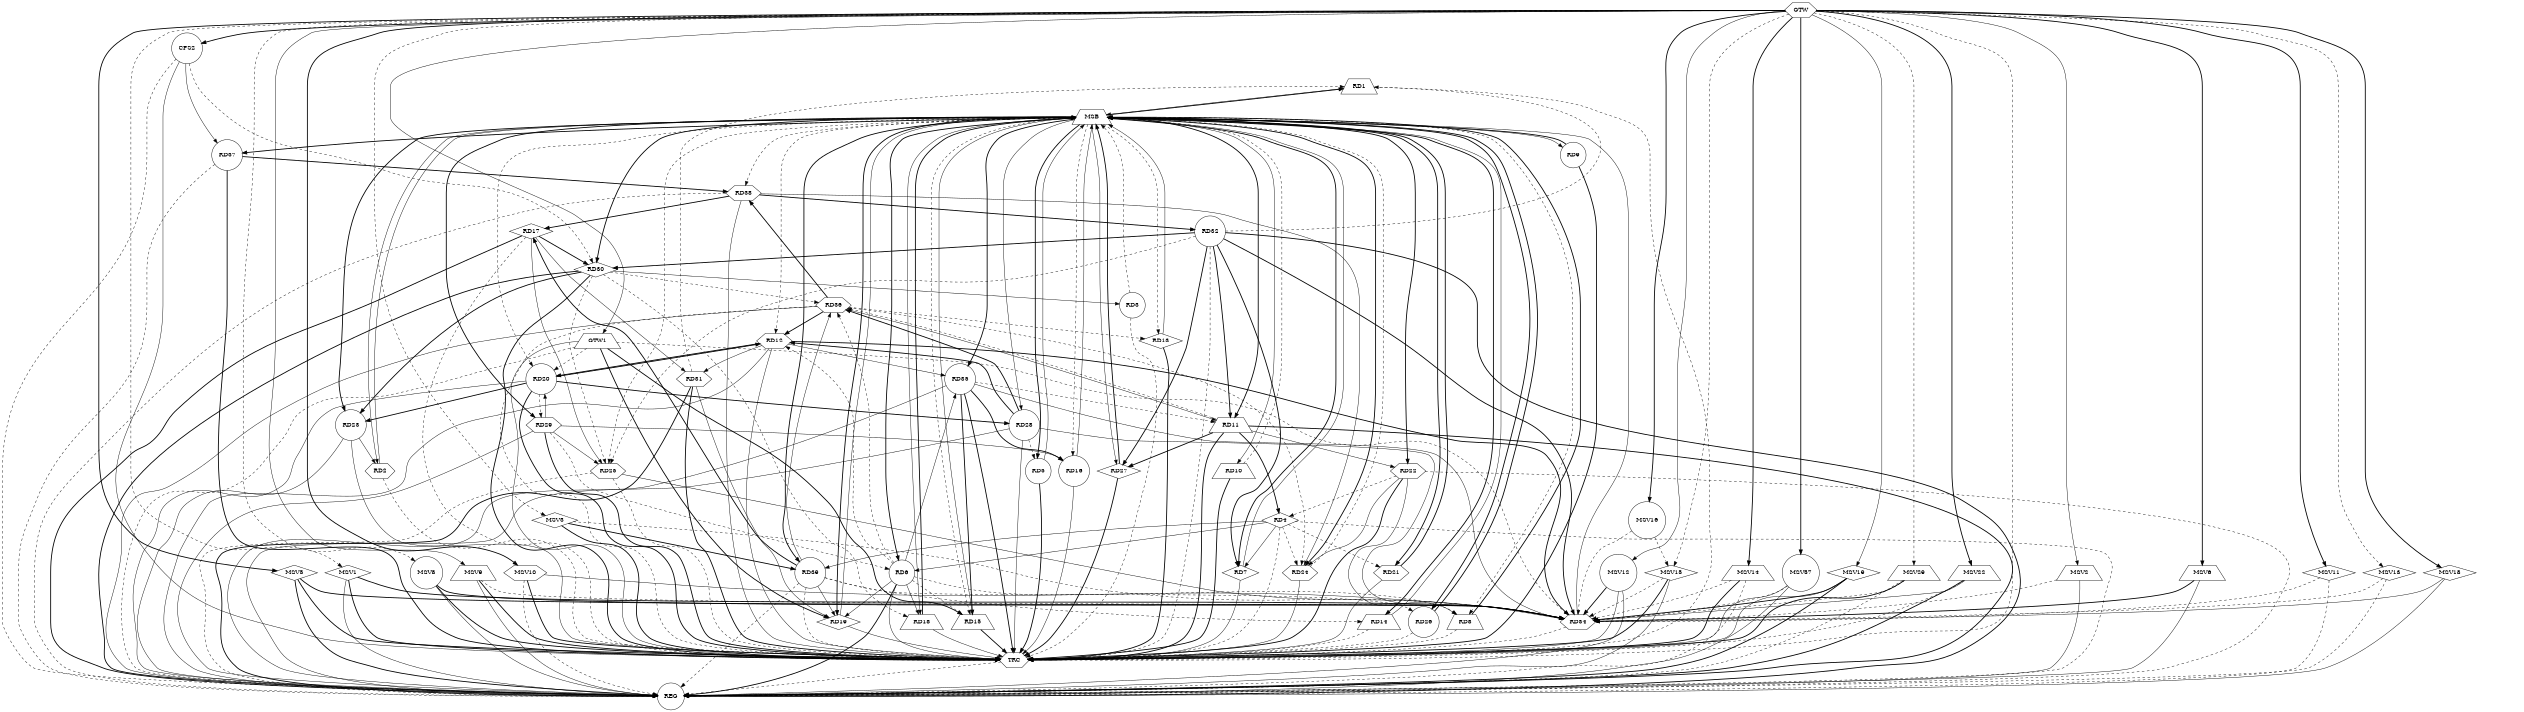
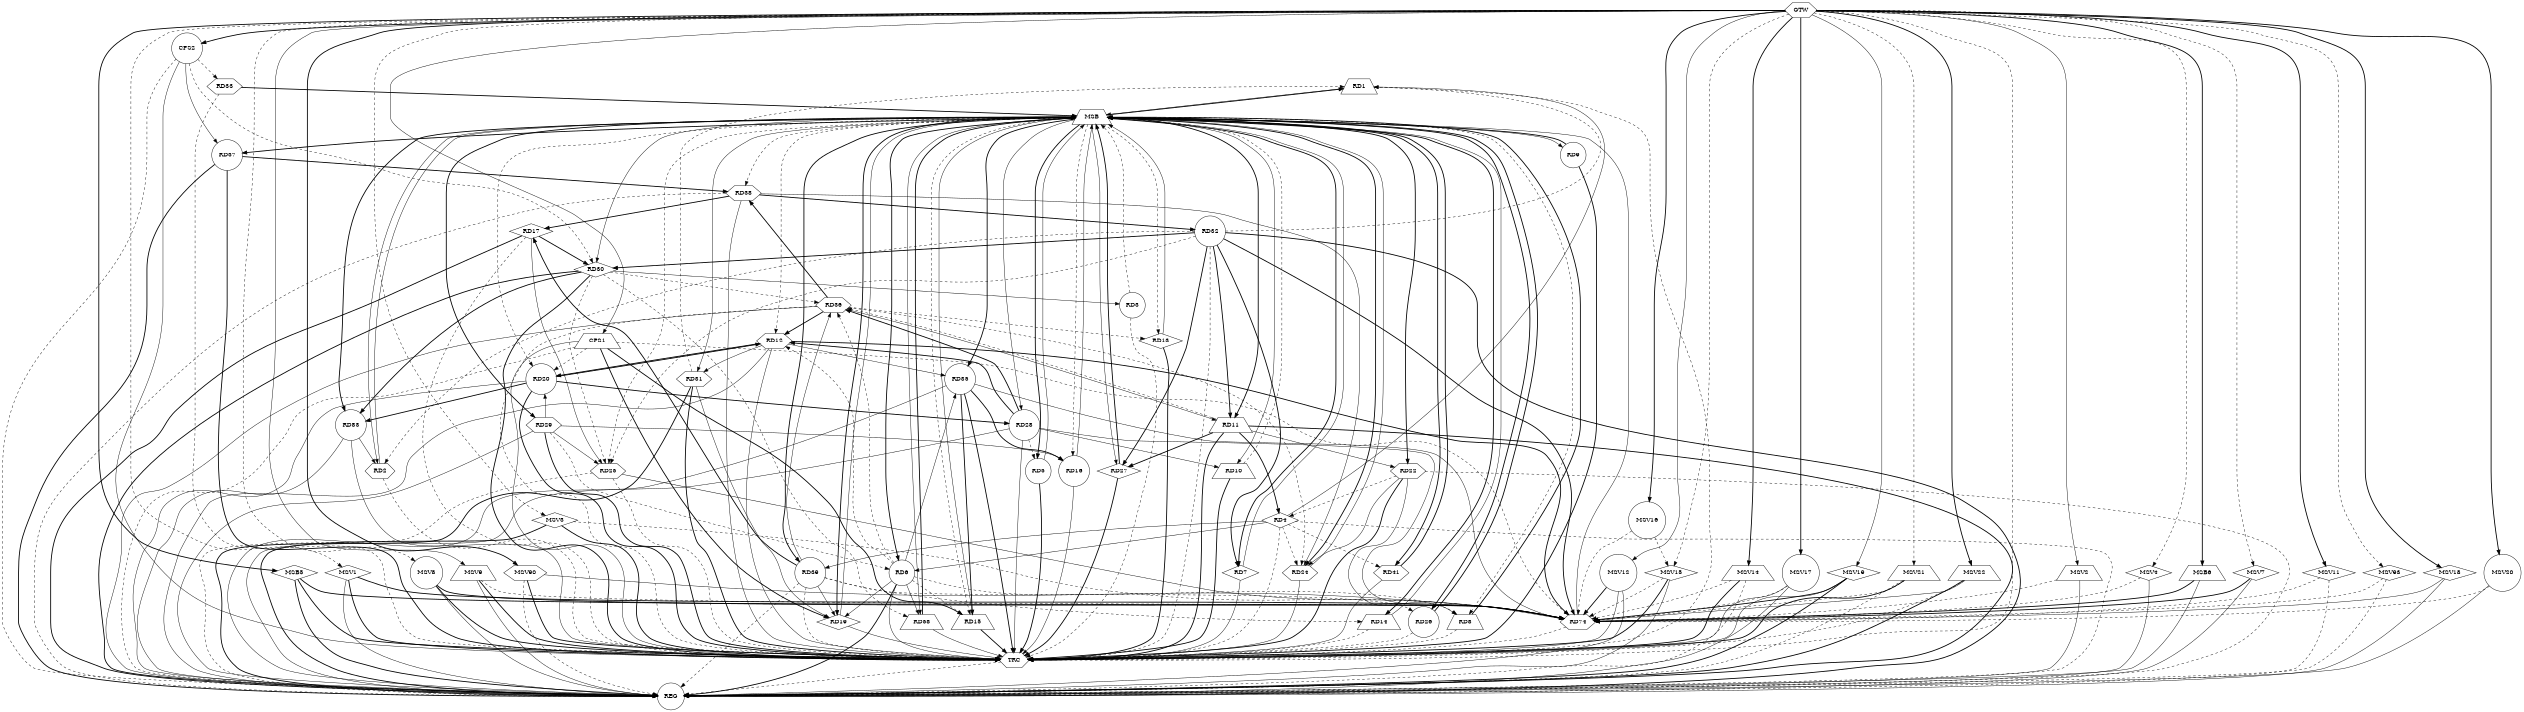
none -> (225, 86)
(661, 139) -> (661, 139)
(1383, 240) -> (1383, 240)
none -> (763, 270)
(606, 306) -> (790, 131)
(597, 341) -> (597, 341)
(1093, 402) -> none
(540, 404) -> none
(351, 425) -> (351, 425)
none -> (1127, 448)
(1262, 545) -> (1558, 262)
(691, 548) -> (289, 639)
(294, 573) -> (294, 573)
(525, 573) -> (525, 573)
(1391, 573) -> (1391, 573)
(1801, 573) -> (1801, 573)
(1914, 573) -> (1914, 573)
none -> (2149, 573)
(2202, 573) -> (2202, 573)
none -> (2256, 573)
(2389, 573) -> (2389, 573)
none -> (2503, 573)
(922, 622) -> (922, 622)
(1578, 622) -> (1578, 622)
(39, 658) -> (39, 658)
